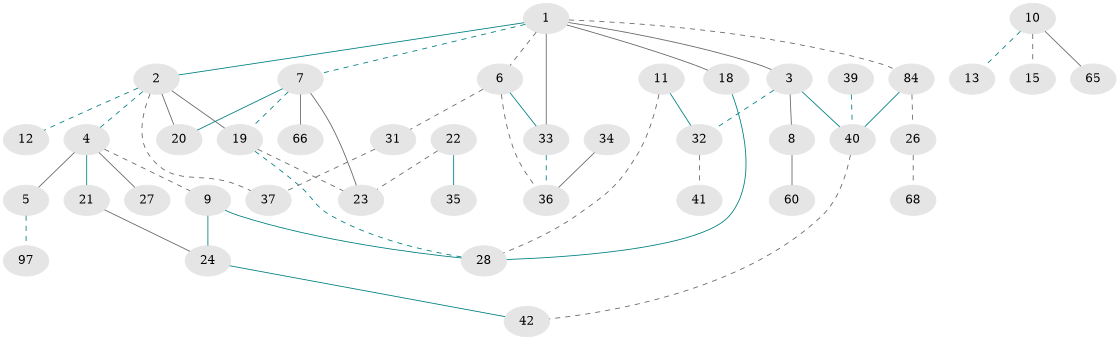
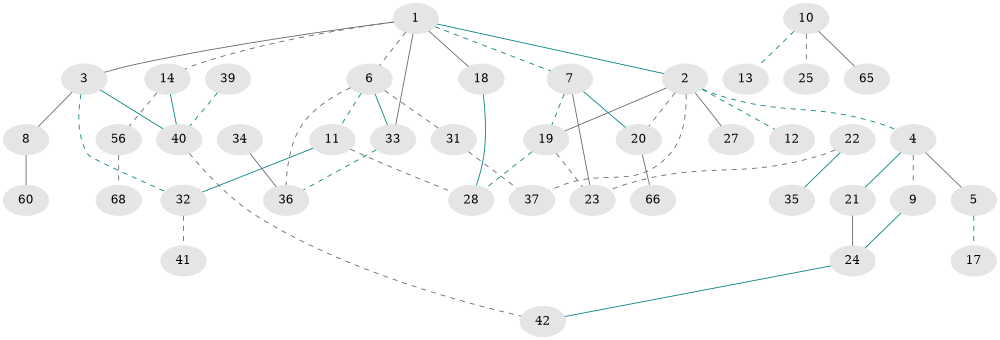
(912, 79) -> (167, 79)
(1033, 79) -> (806, 79)
(168, 109) -> (662, 109)
none -> (351, 109)
(300, 110) -> (645, 166)
(913, 140) -> (119, 140)
(117, 170) -> (708, 109)
(342, 241) -> none
(26, 261) -> (974, 261)
